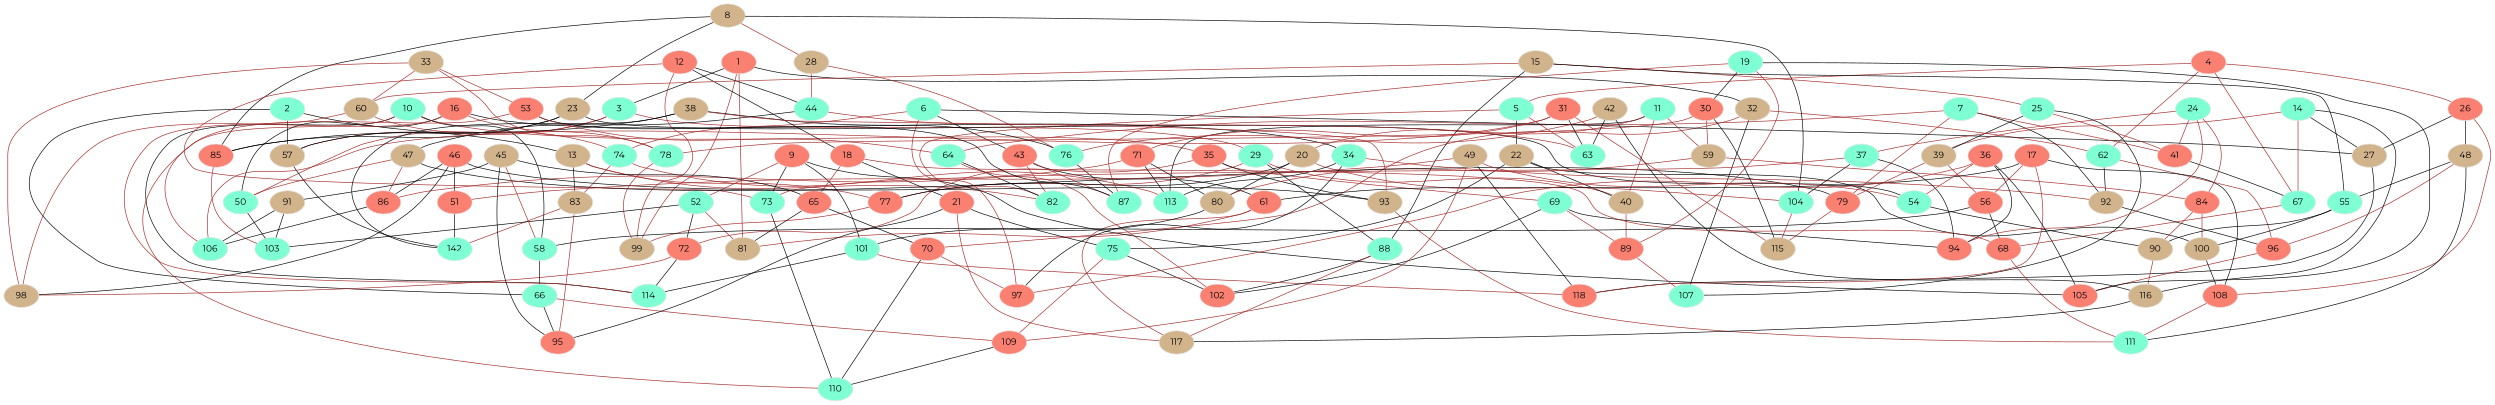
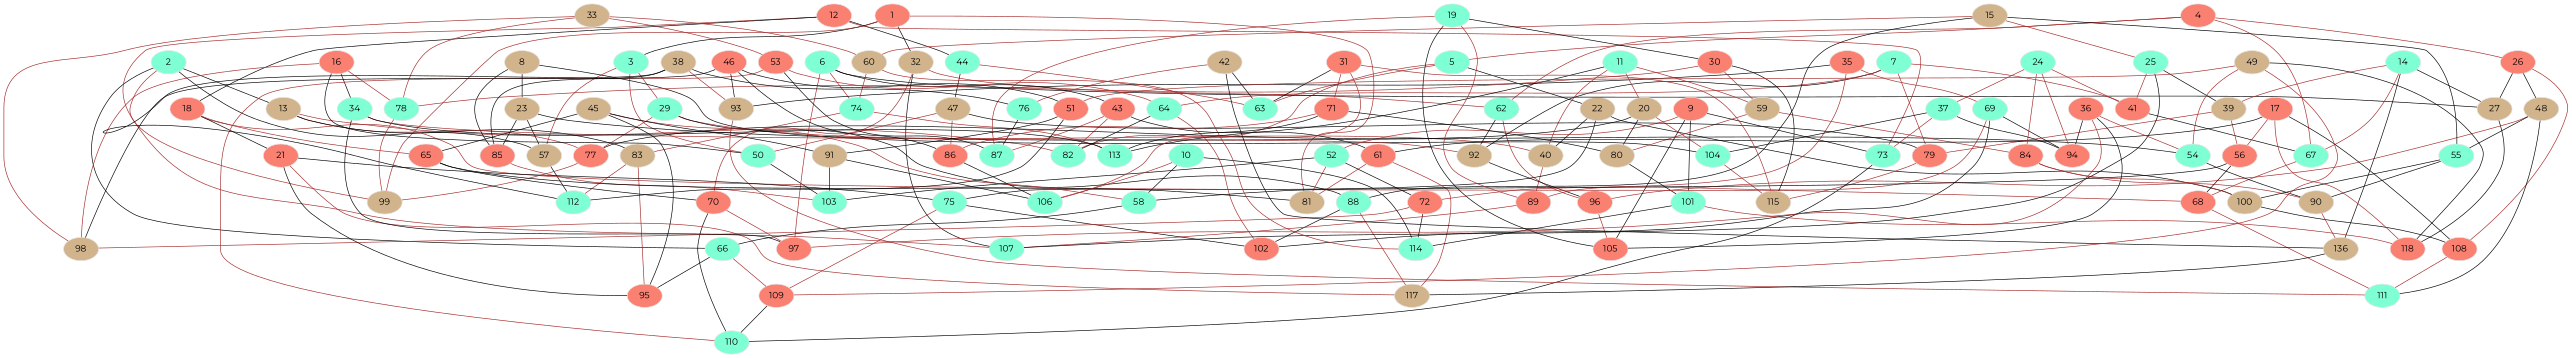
(811, 62) -> none
(807, 139) -> none
none -> (910, 145)
none -> (399, 220)
(455, 249) -> (573, 202)
(2146, 296) -> (2341, 249)
